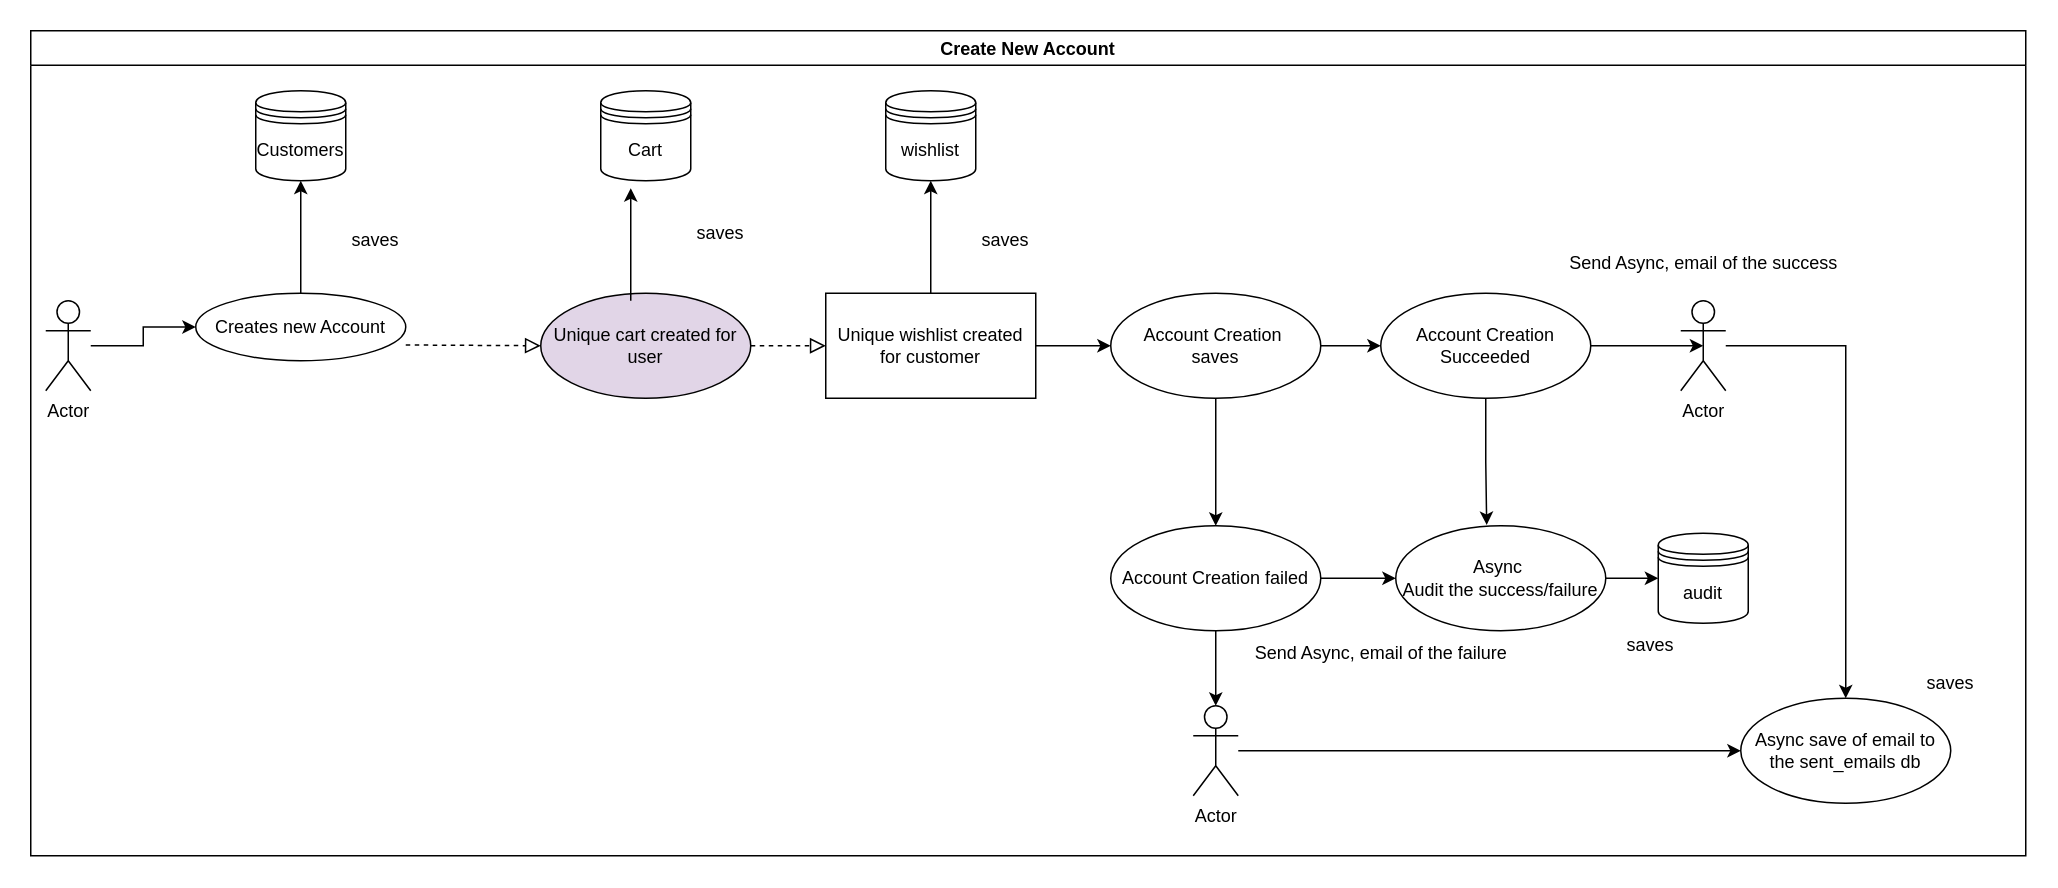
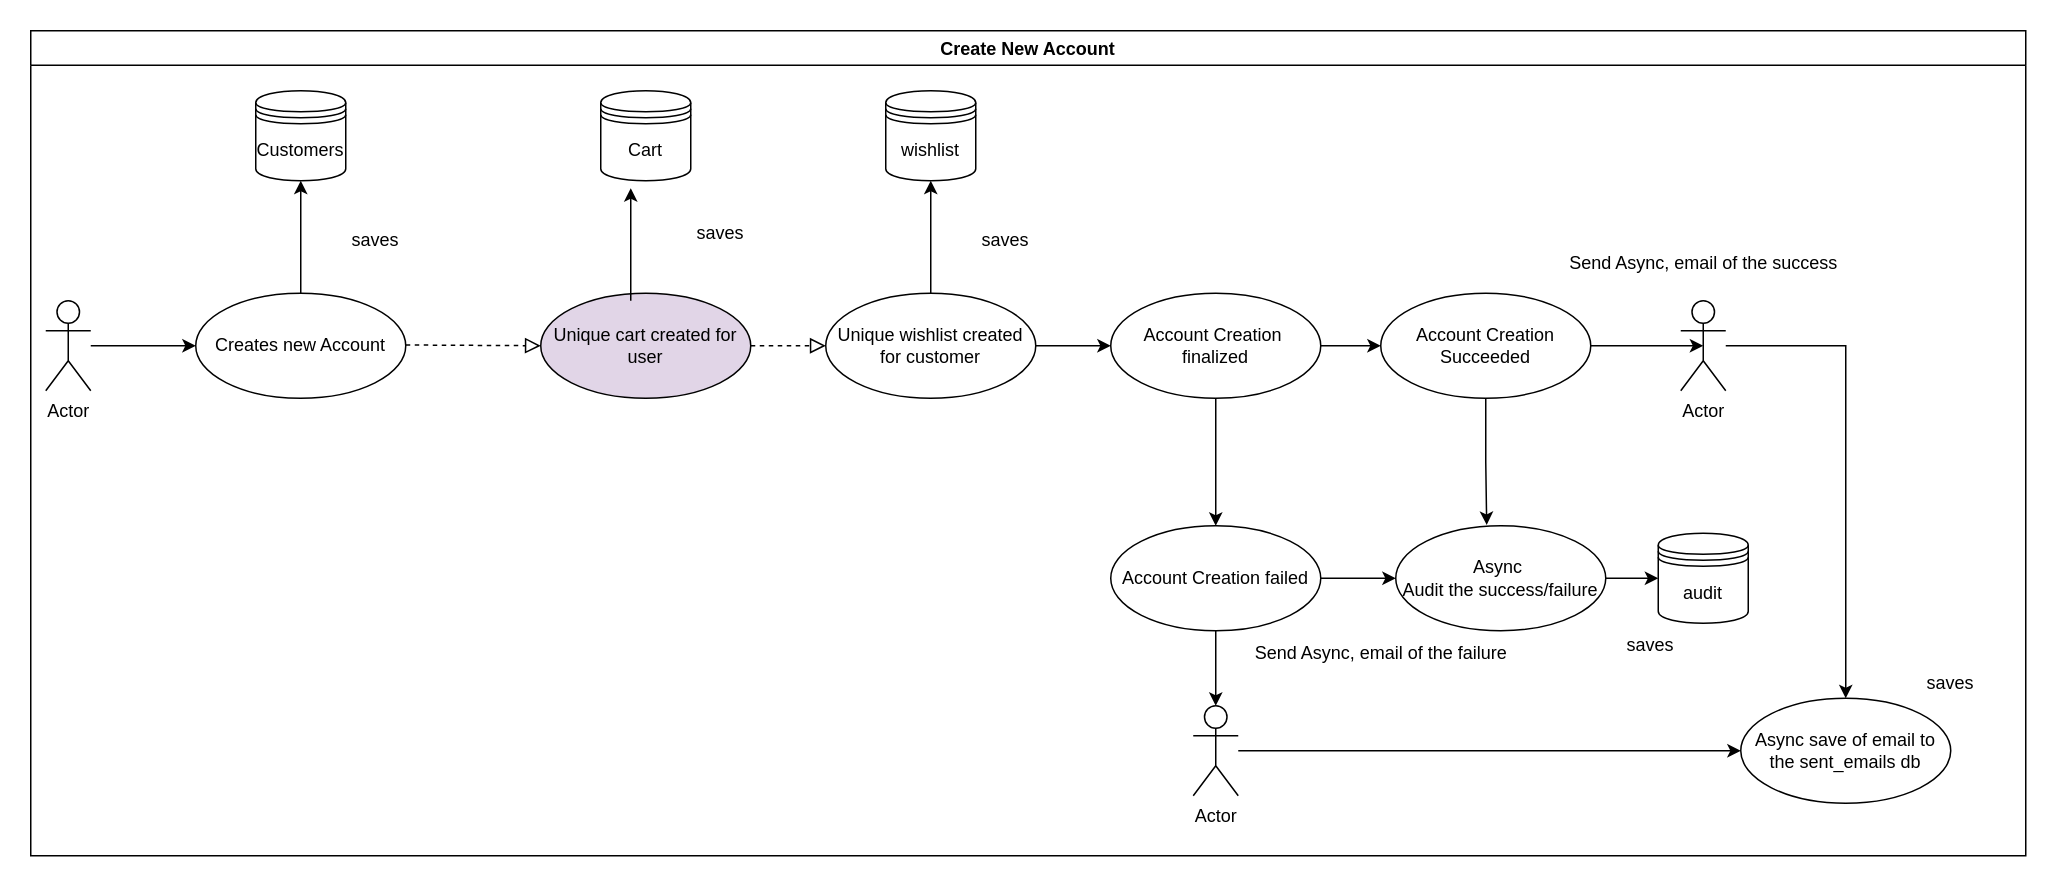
(301, 327) -> (301, 346)
(931, 346) -> (931, 346)
(1216, 346) -> (1216, 346)
